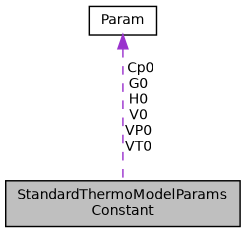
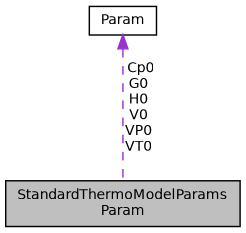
(123, 204) -> (123, 204)
